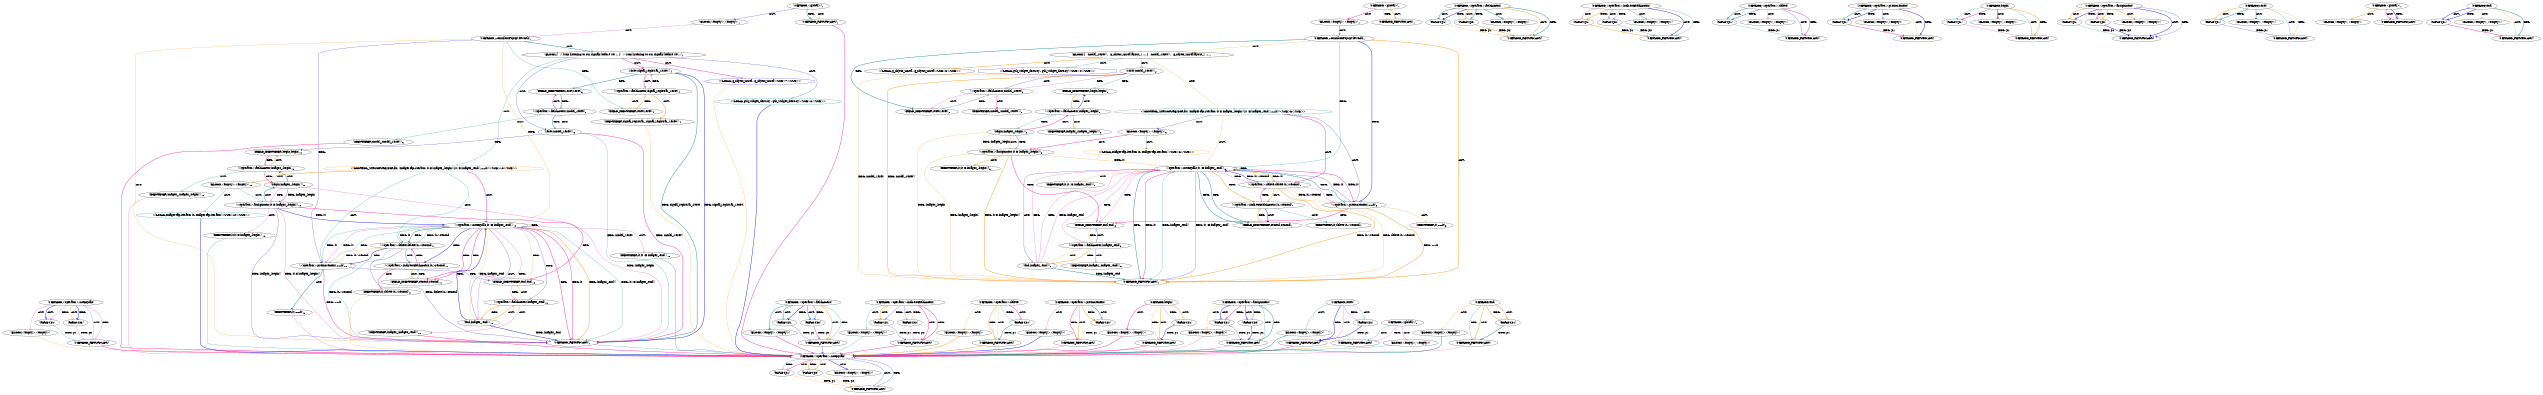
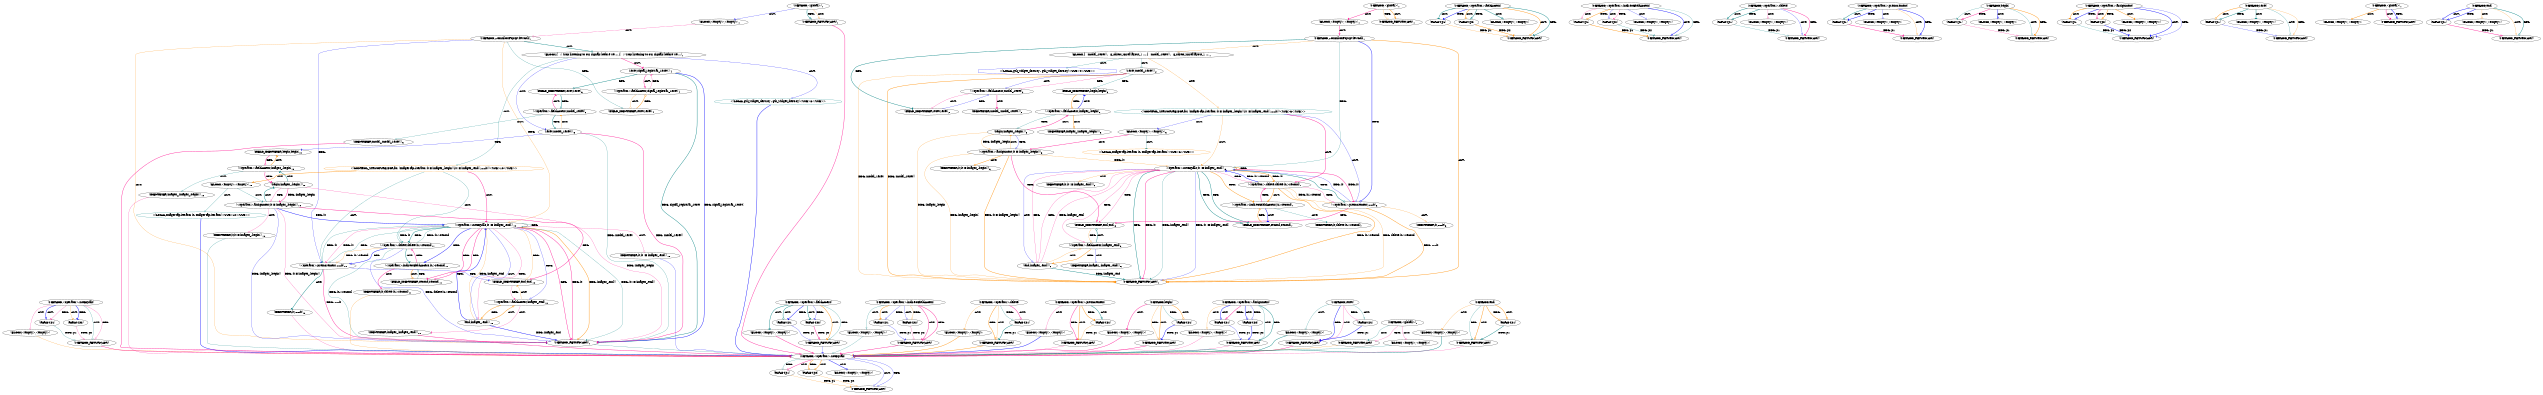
(920, 71) -> none
(760, 81) -> none
(643, 122) -> none
